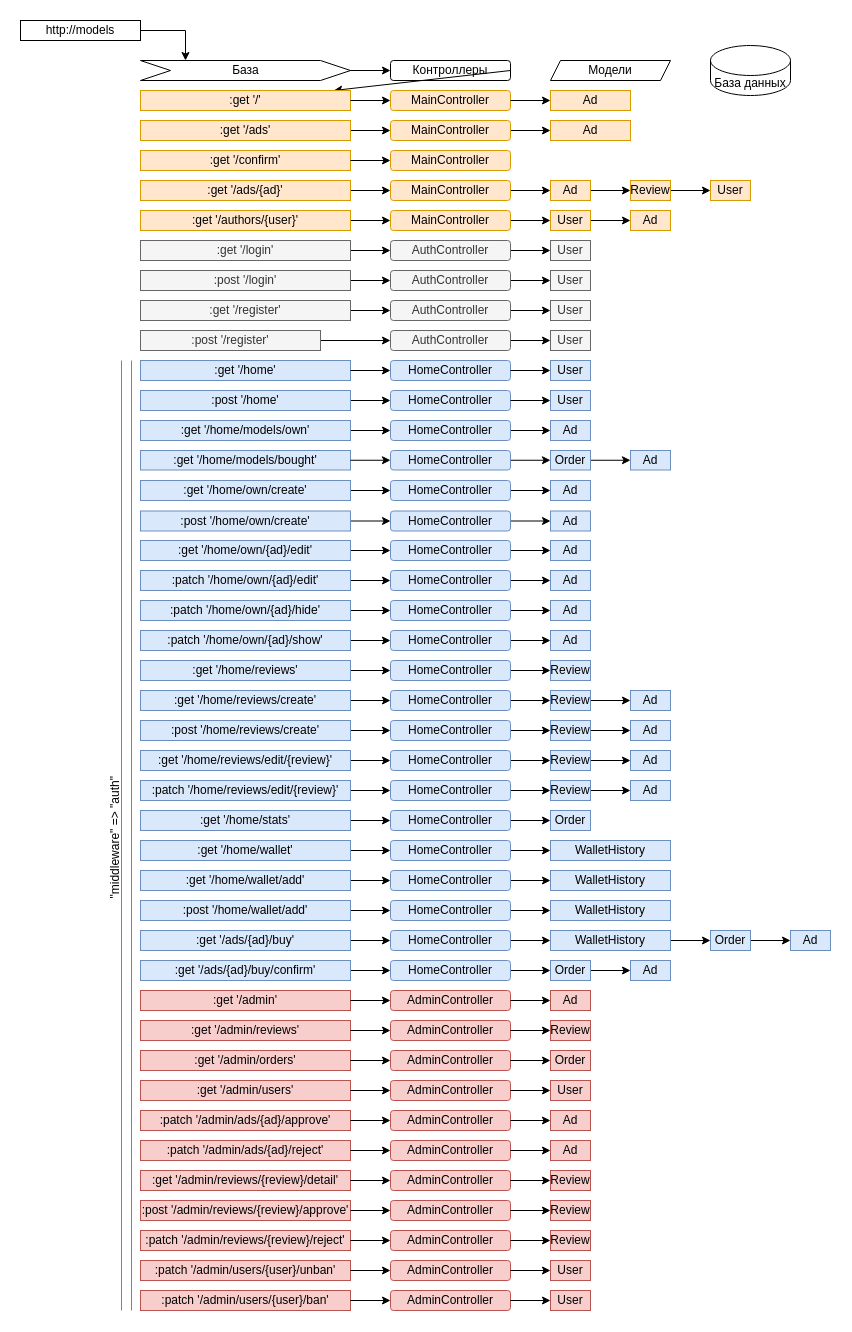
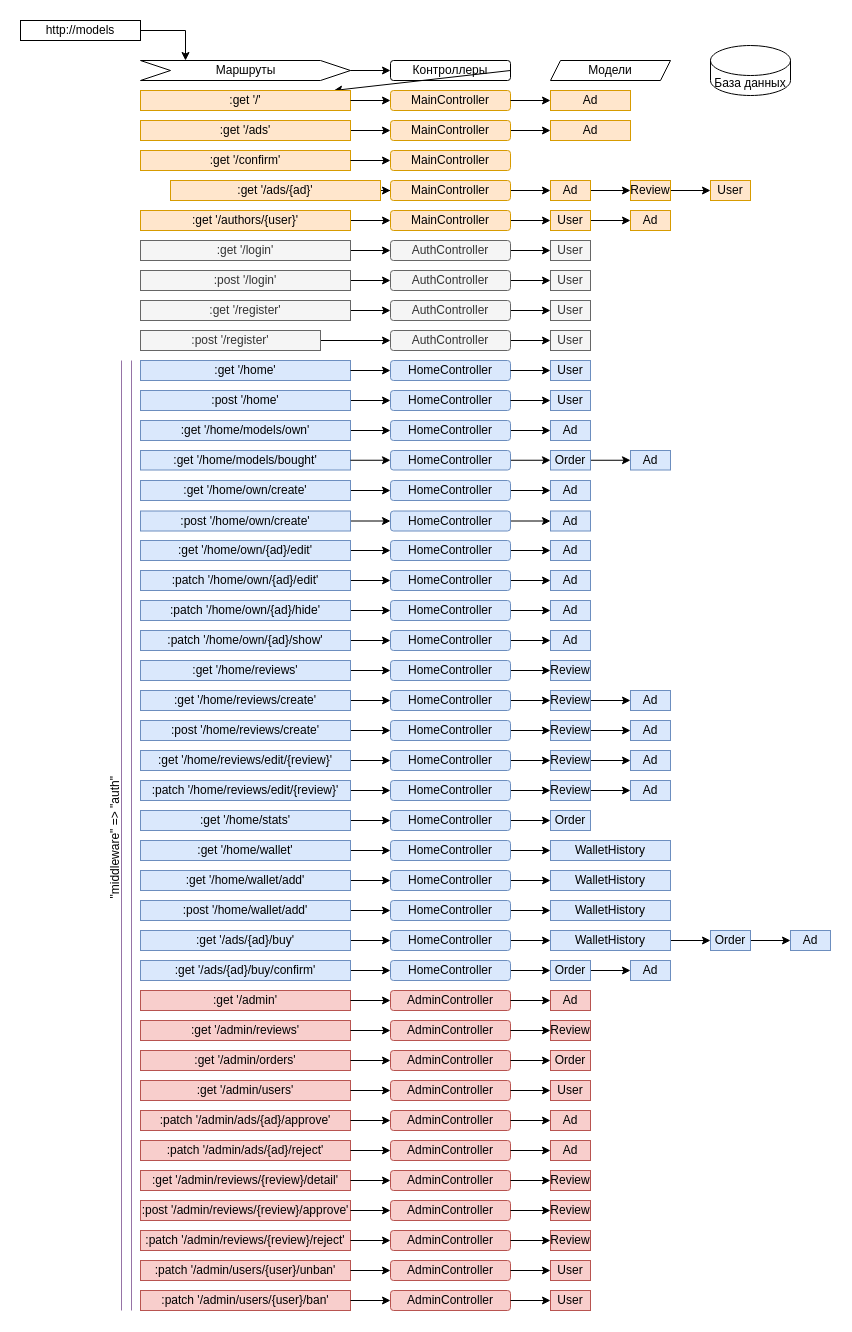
(246, 71) -> (246, 71)
(246, 191) -> (276, 191)
